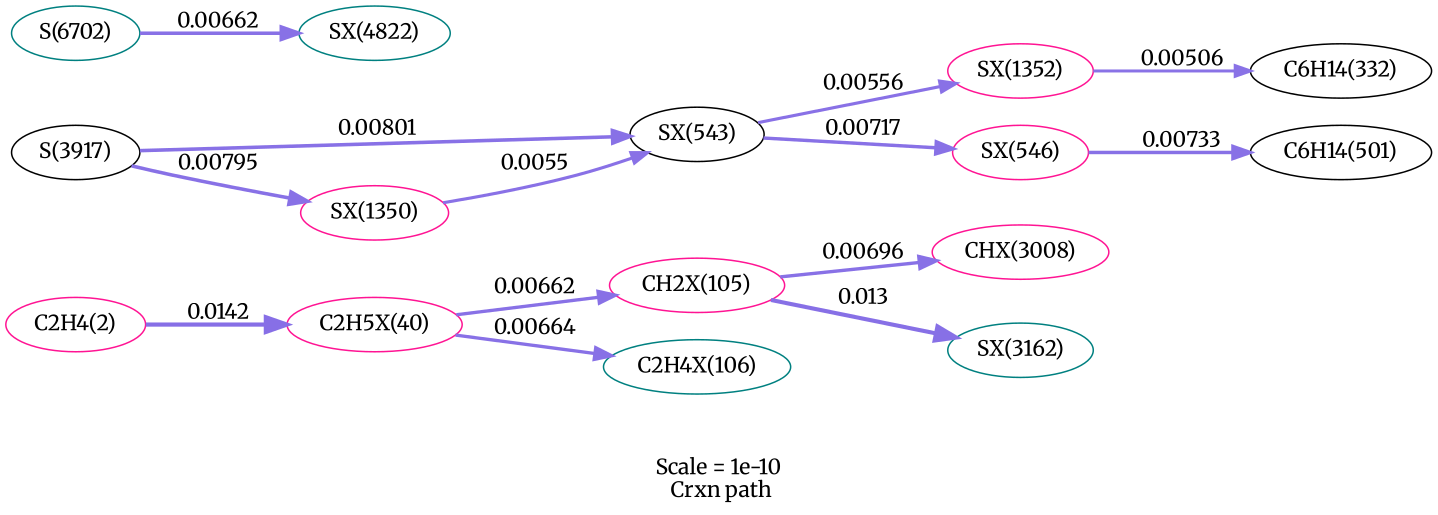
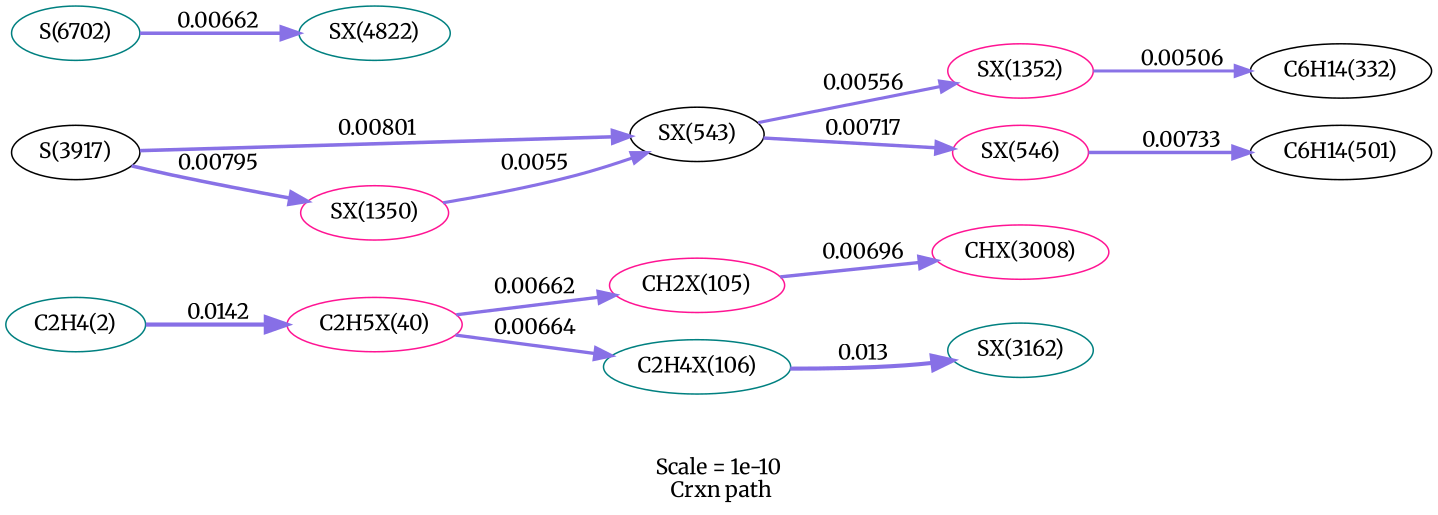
(853, 317) -> (861, 368)
(76, 325) -> (76, 325)
